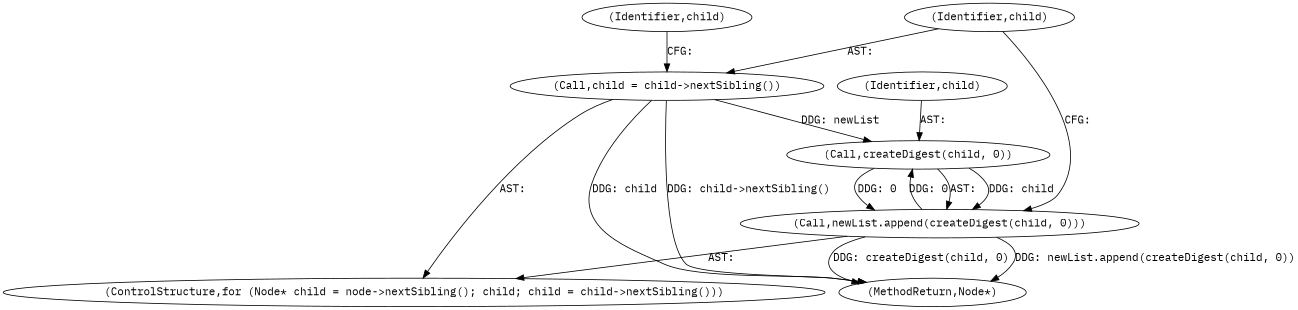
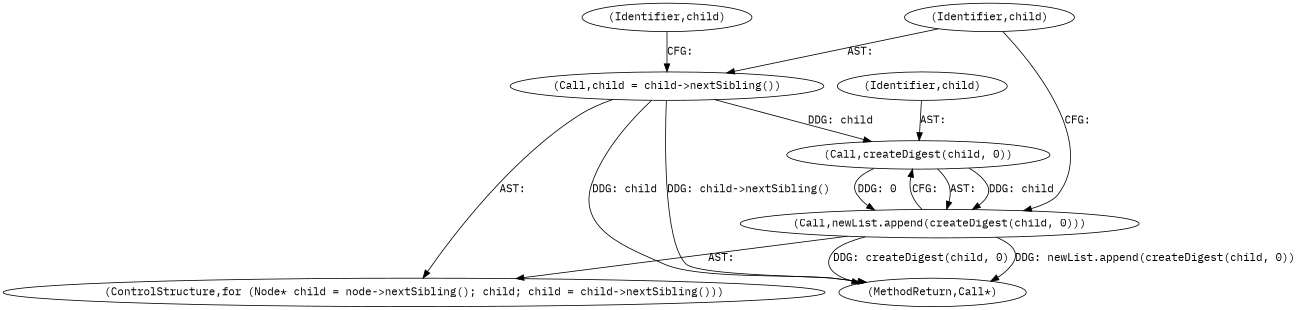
(840, 121) -> (840, 121)
(929, 189) -> (929, 189)
(933, 292) -> (933, 292)
